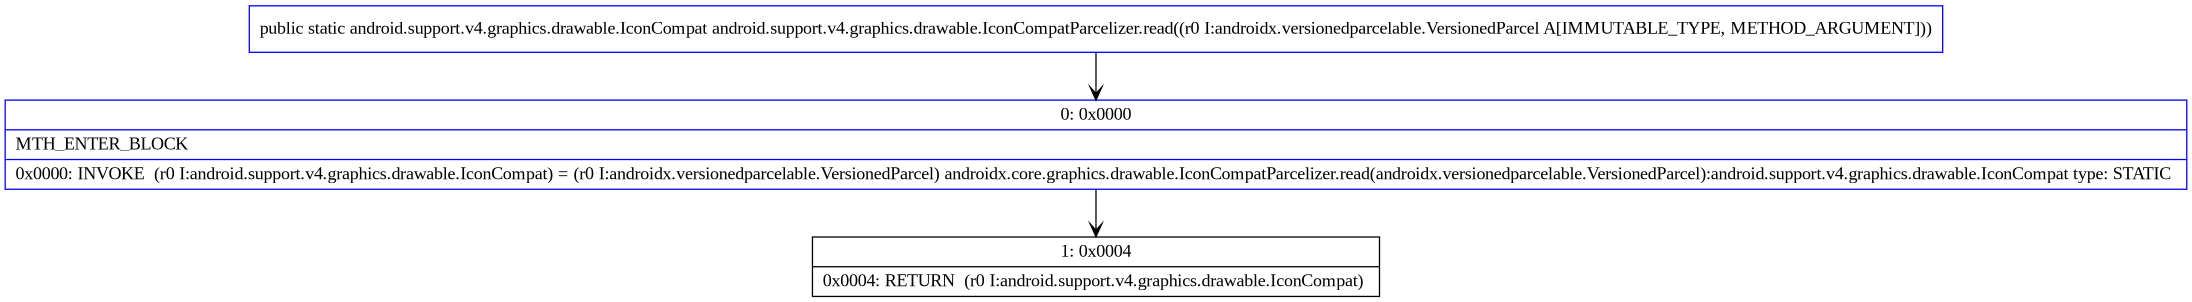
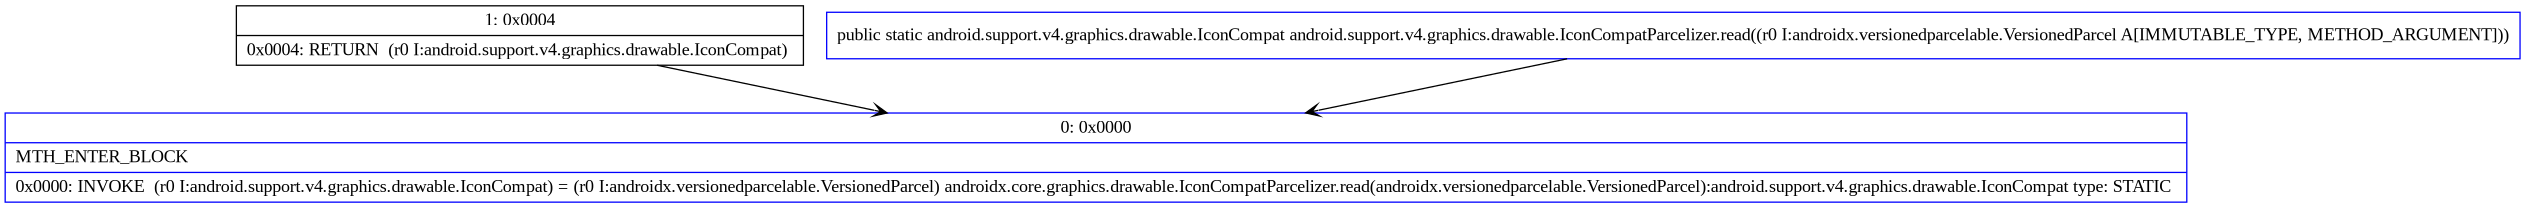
(1096, 207) -> (766, 88)
